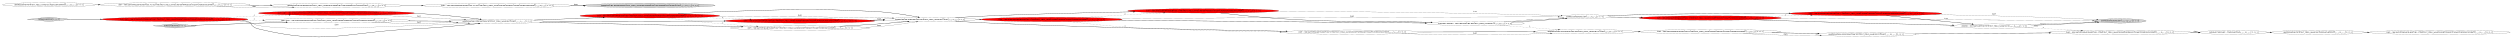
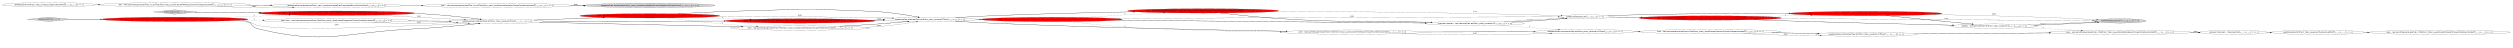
none -> (175, 12)
(175, 26) -> none
